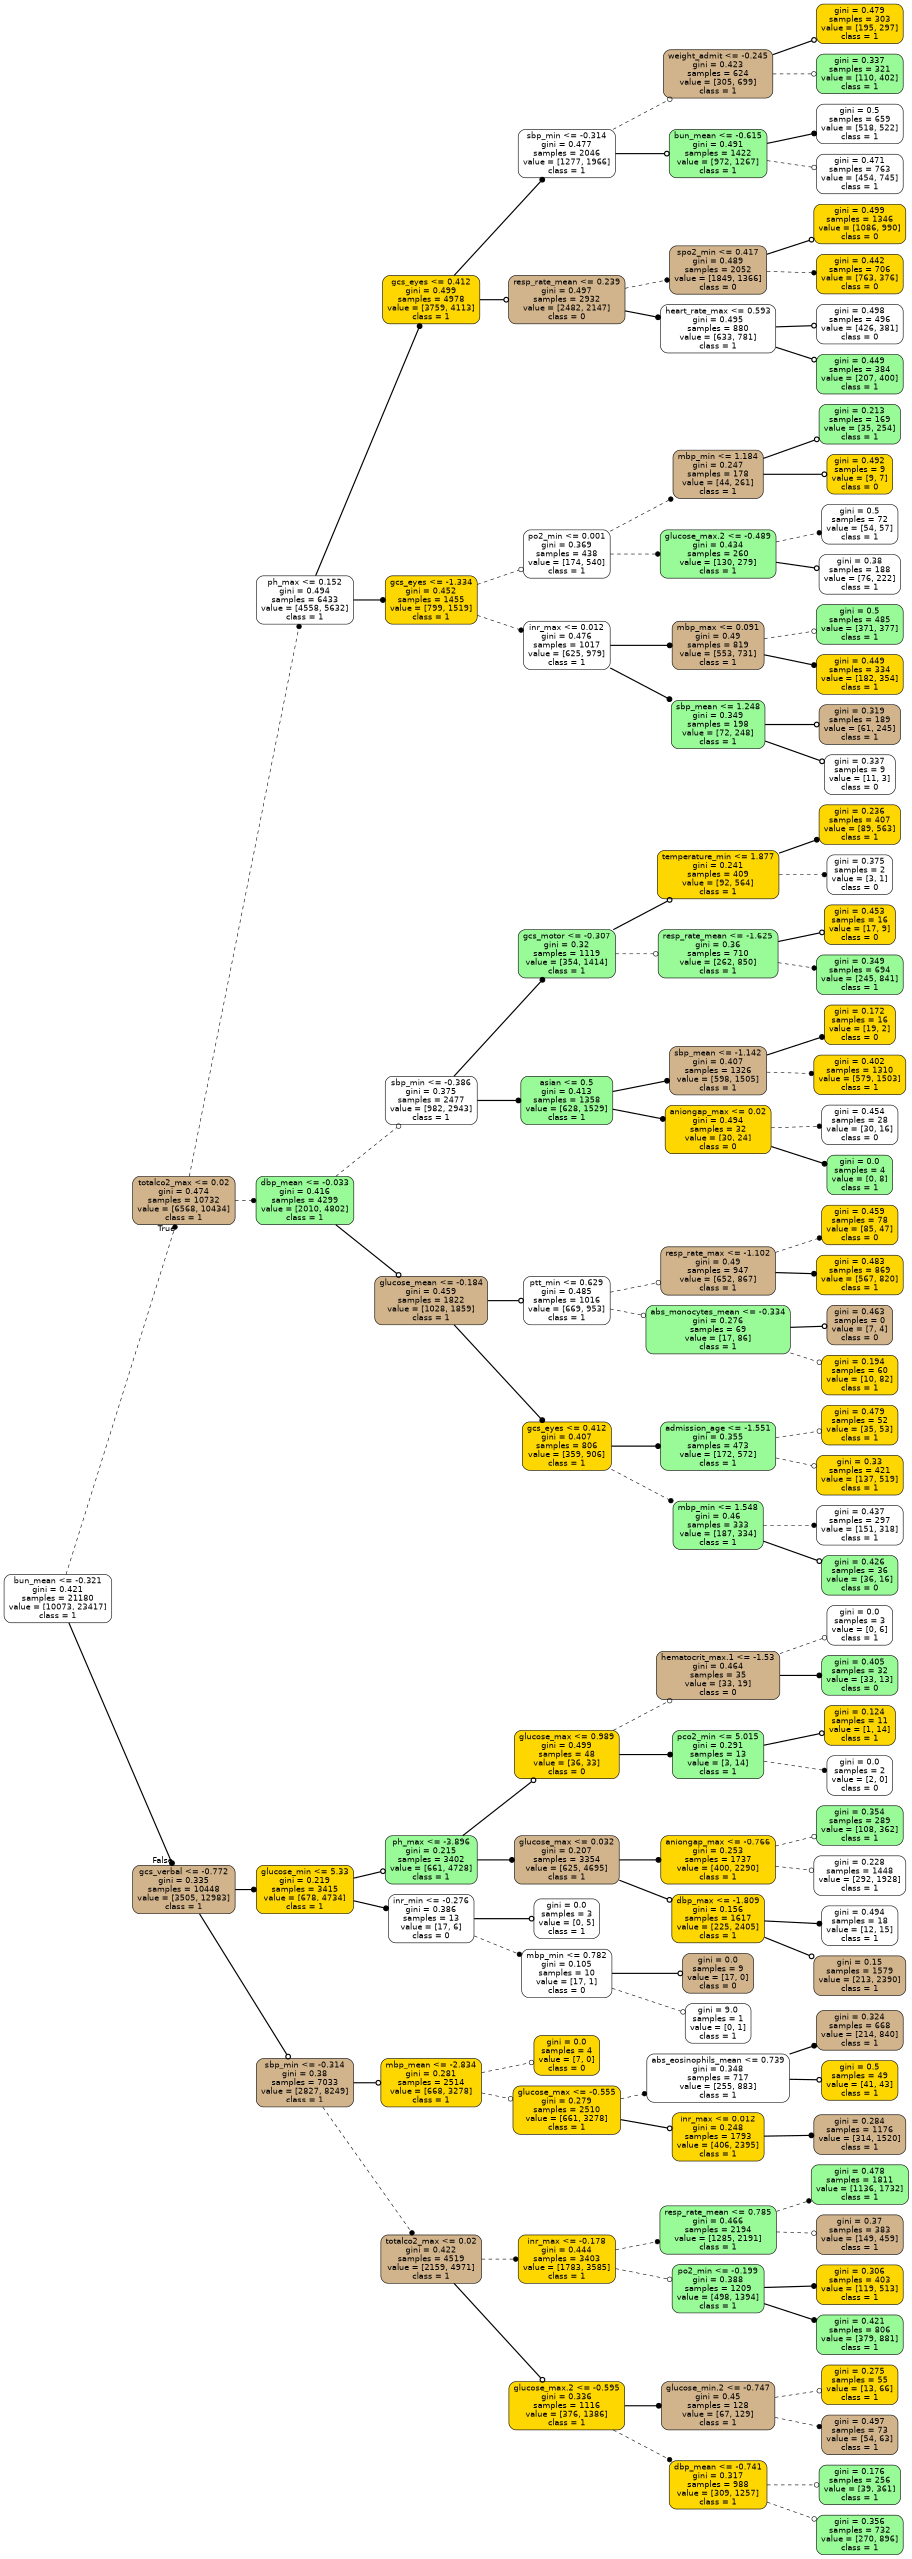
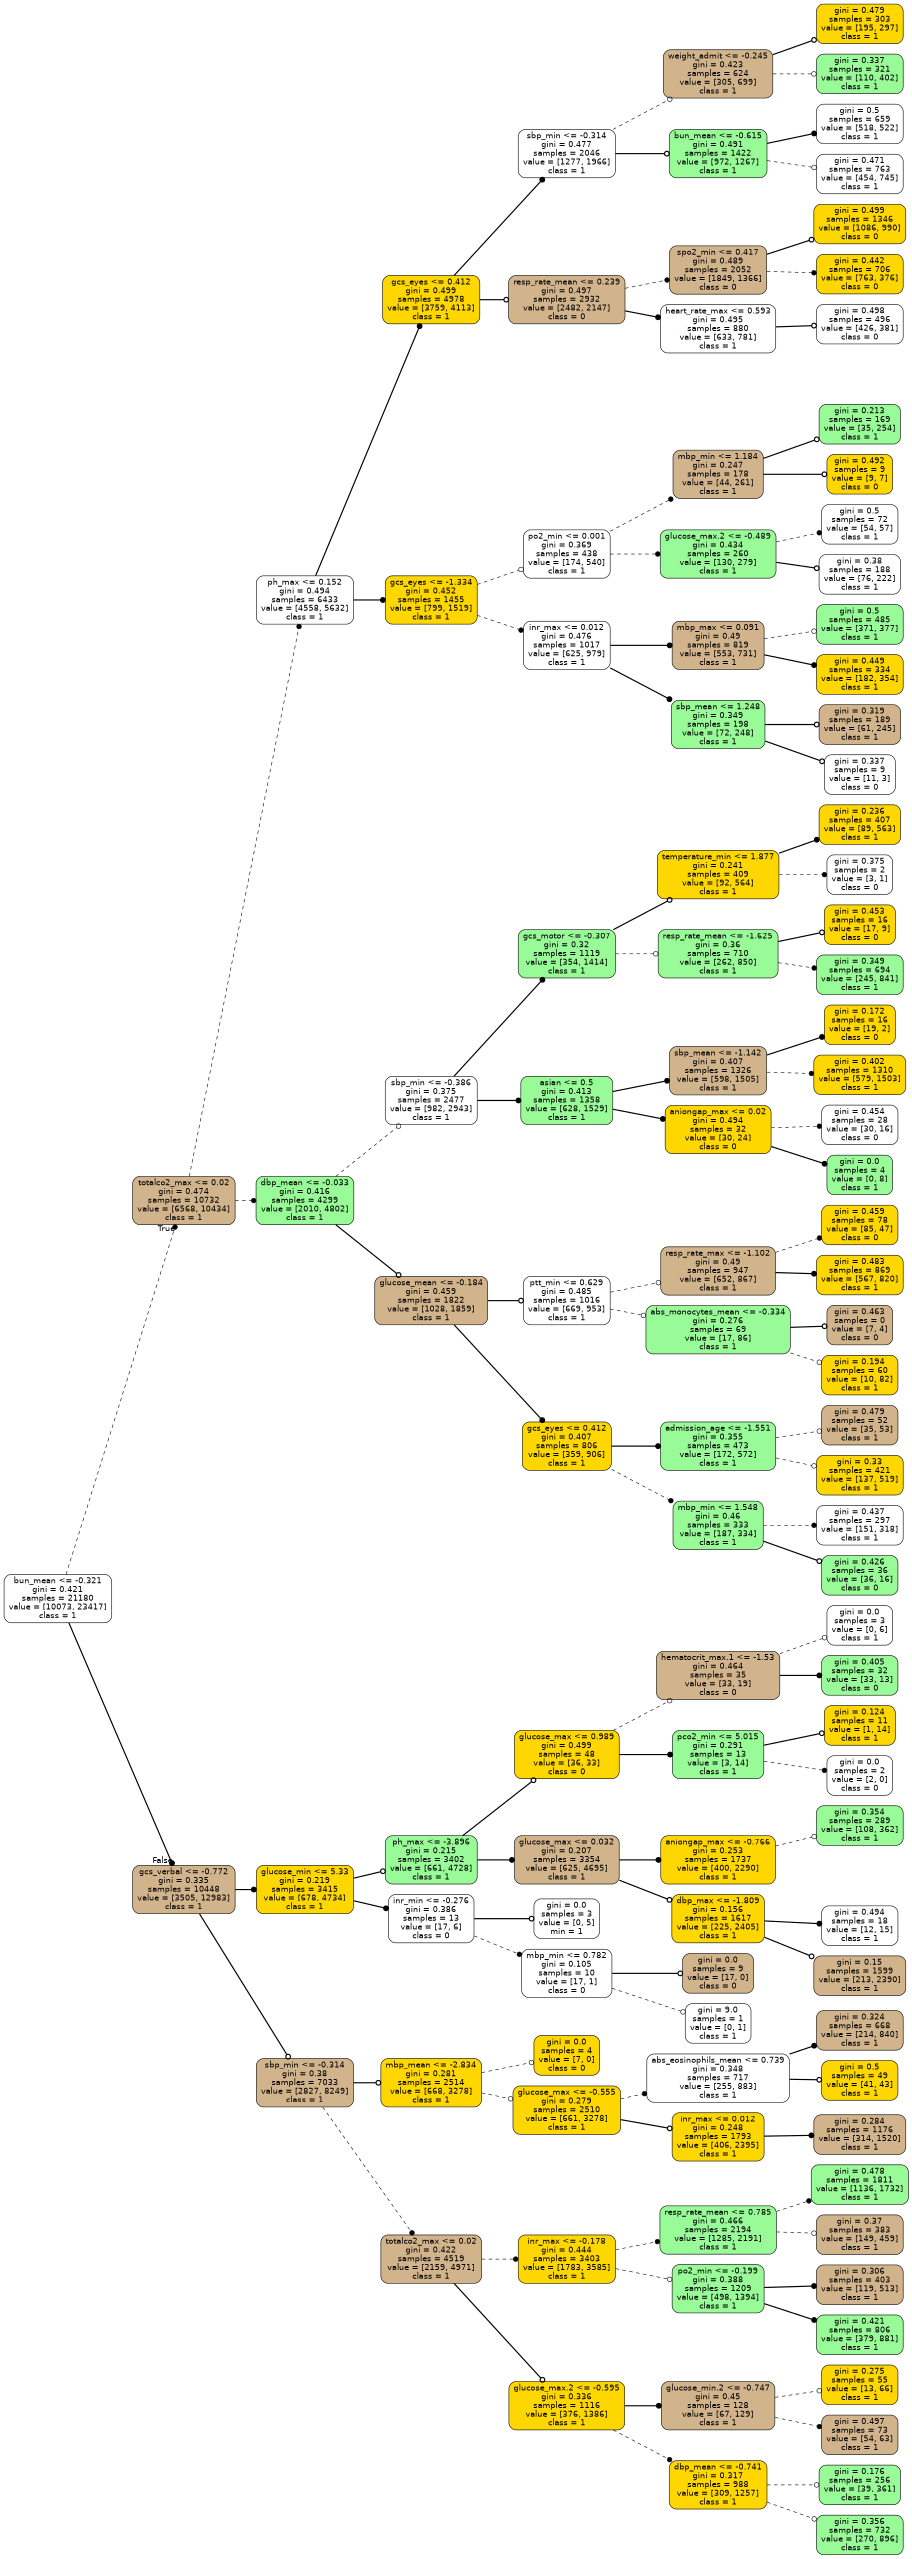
(860, 374) -> none
(860, 1425) -> (860, 1425)
(860, 1876) -> none
(567, 1919) -> (567, 1919)
(860, 1976) -> (860, 1976)
(860, 2285) -> (860, 2285)
